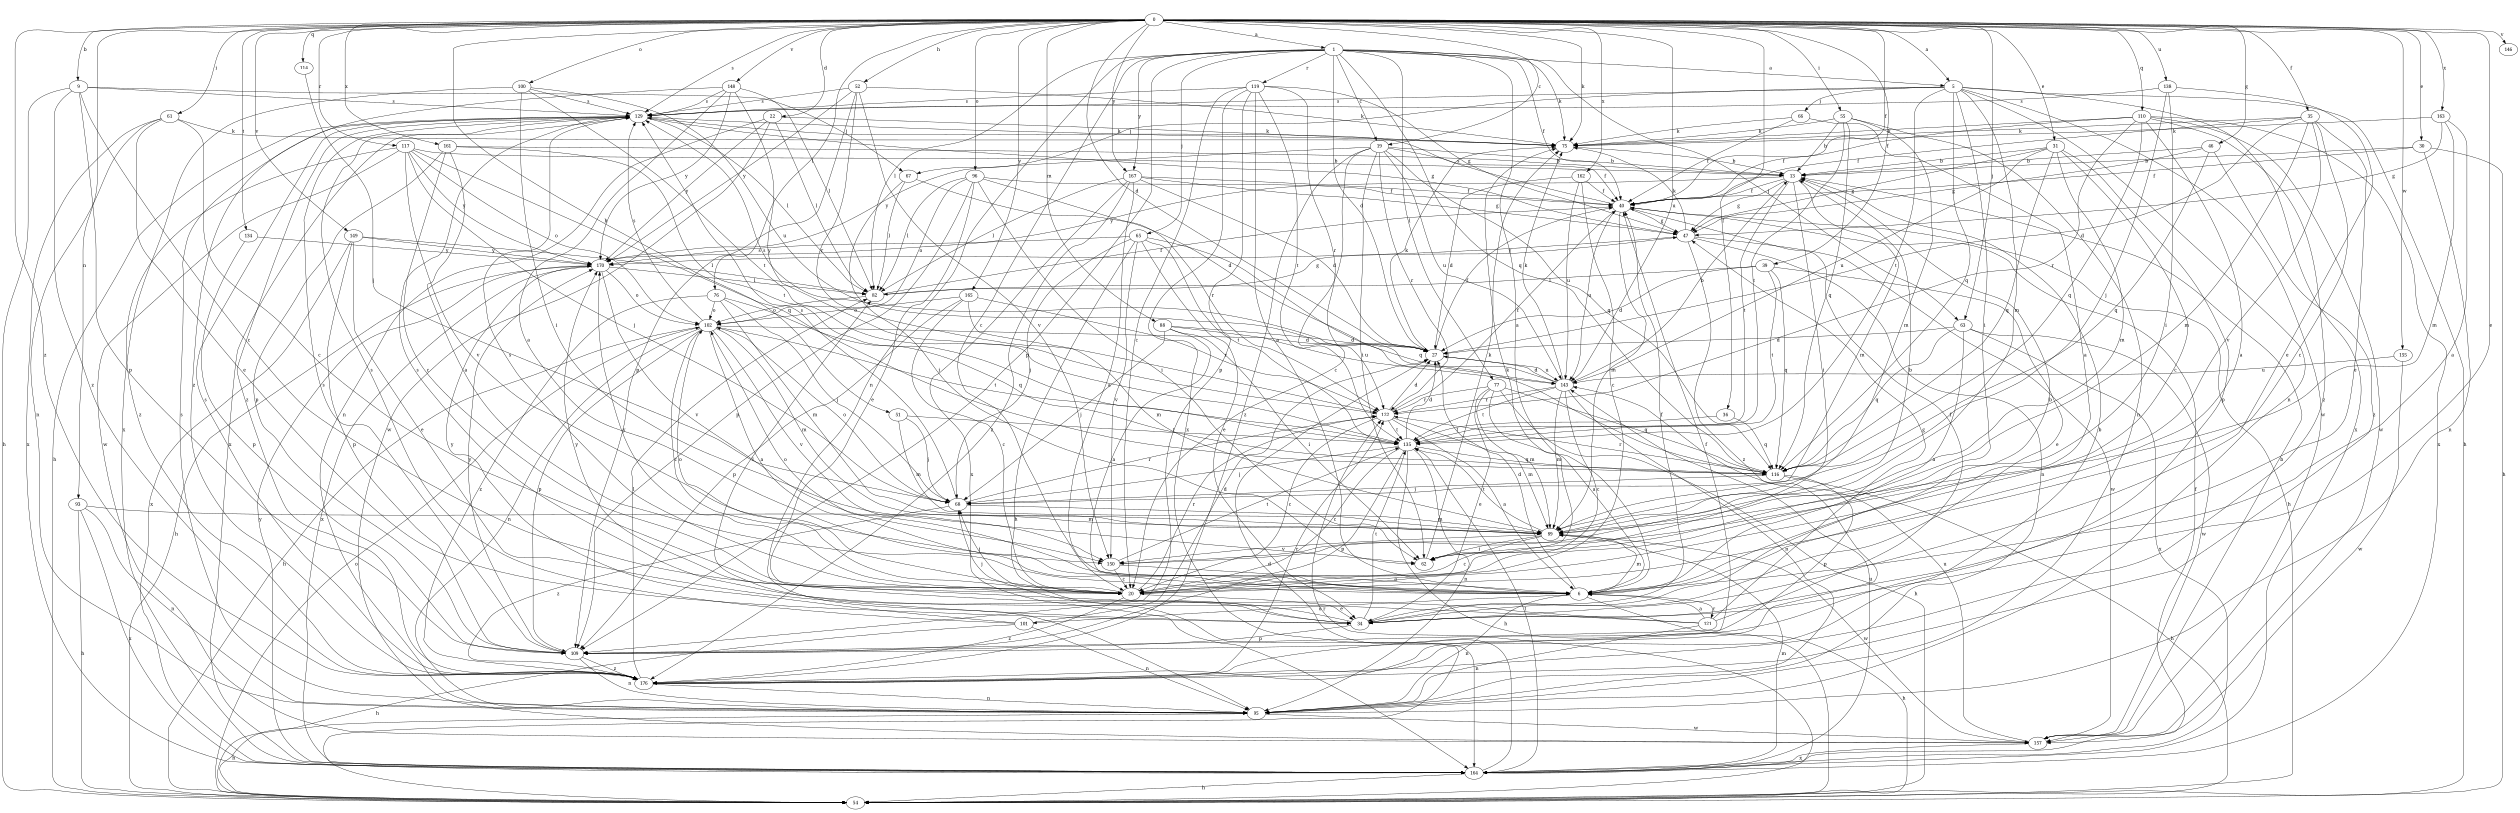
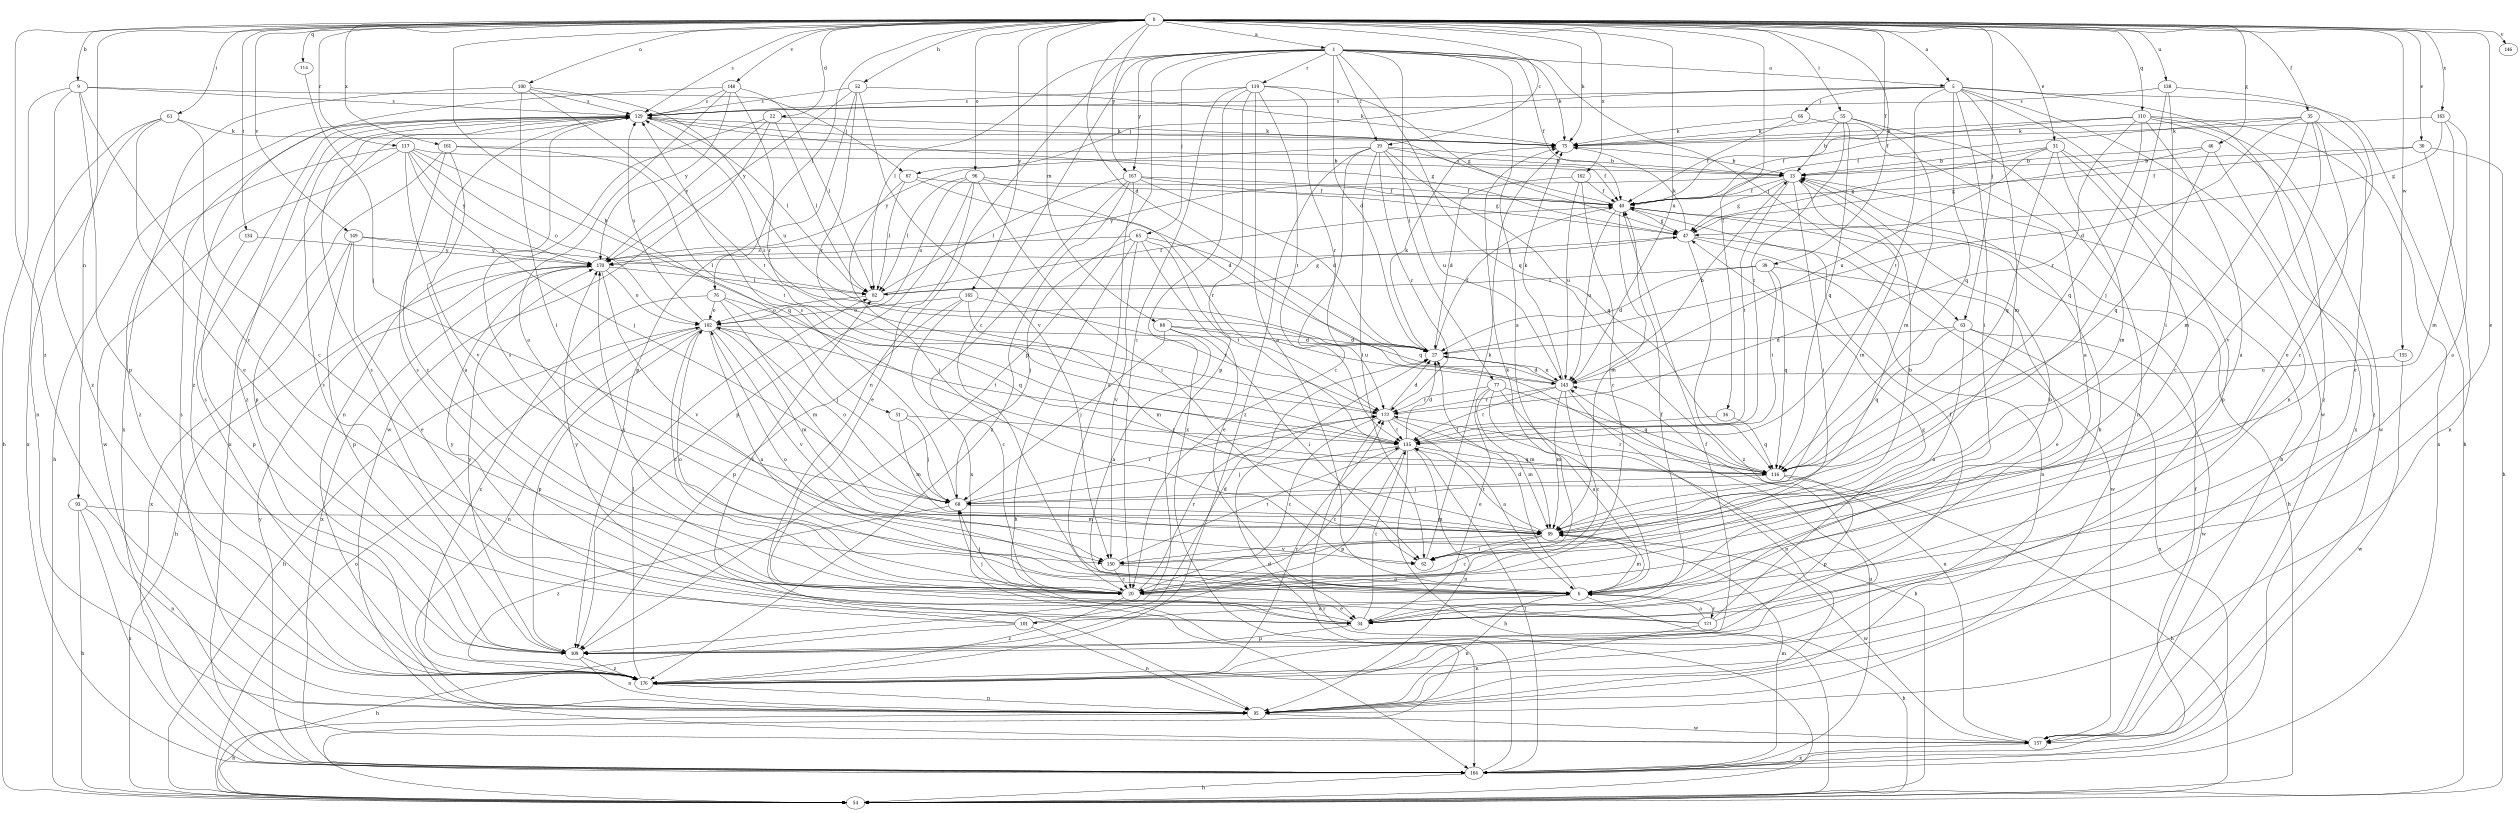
(770, 251) -> (770, 251)
(1507, 318) -> (1228, 191)
